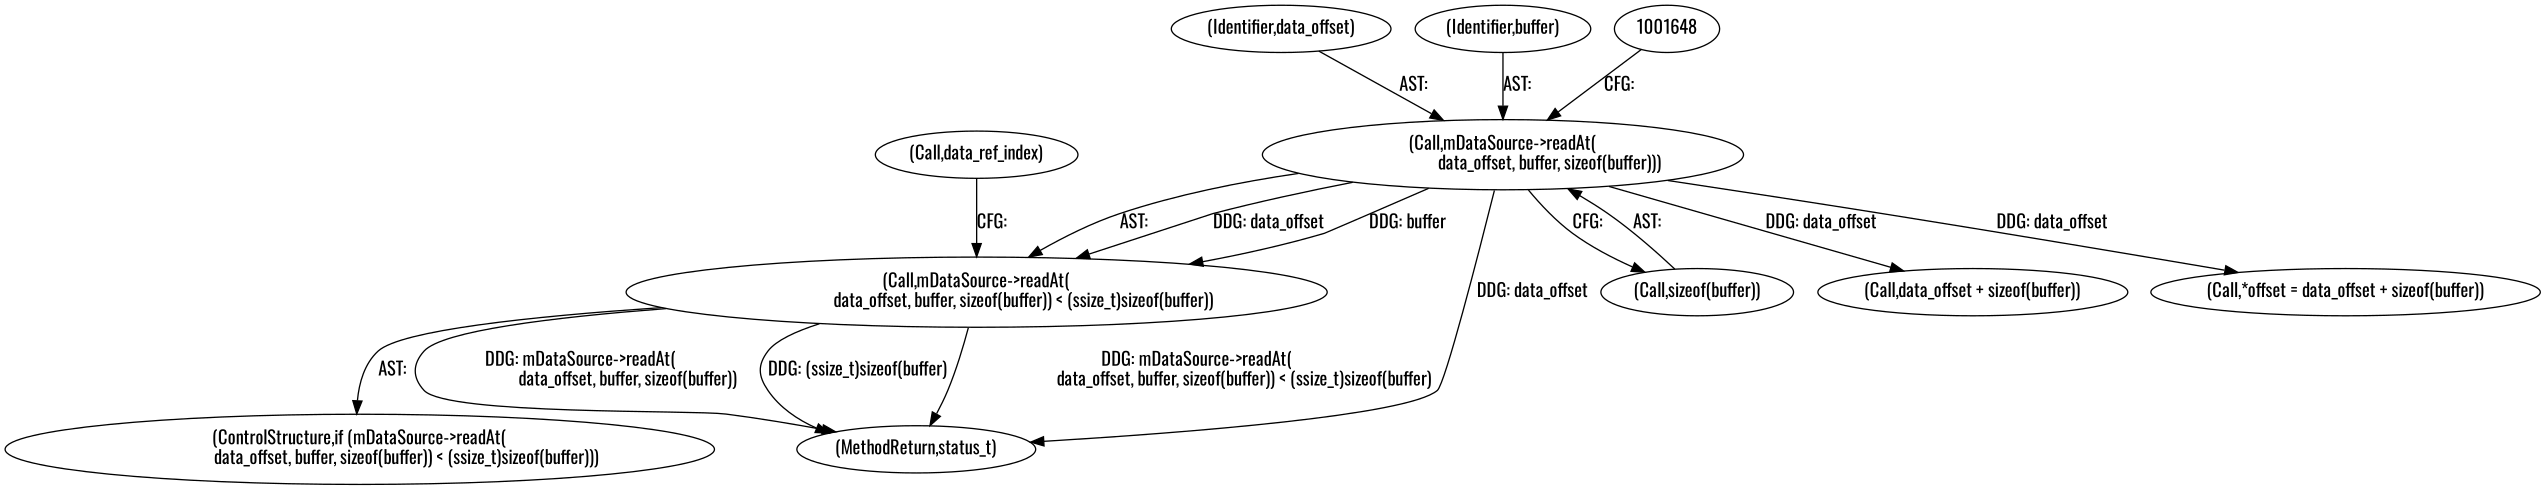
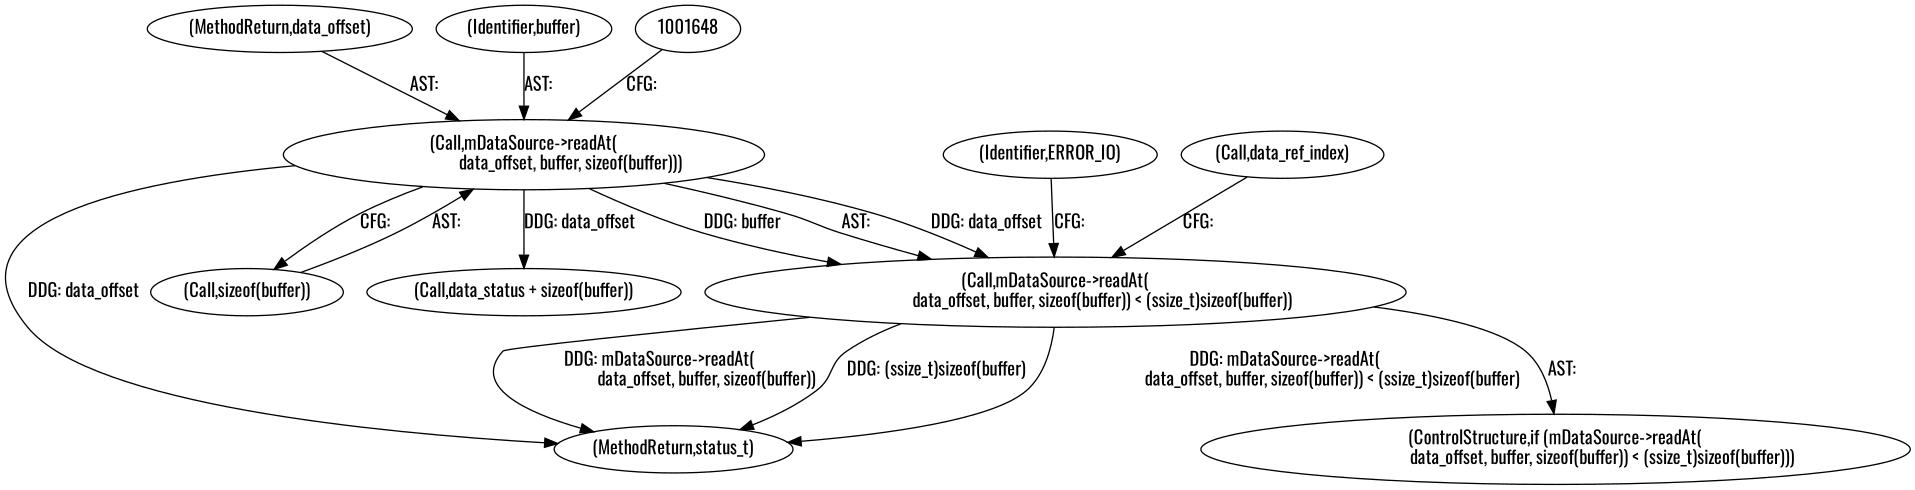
(1281, 29) -> (280, 29)
none -> (1050, 155)
(1973, 292) -> (524, 292)
(2346, 292) -> none
